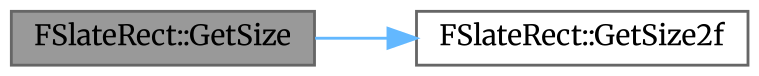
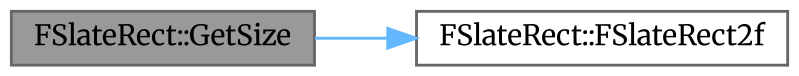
(582, 38) -> (602, 38)
